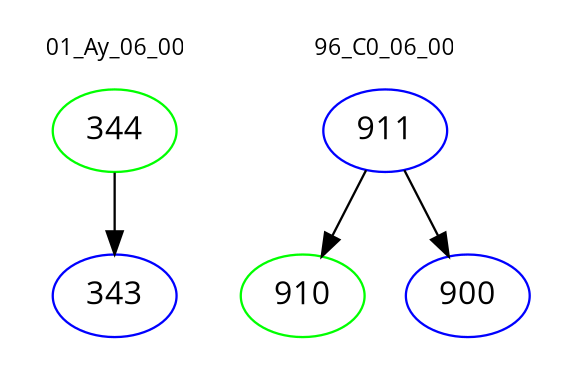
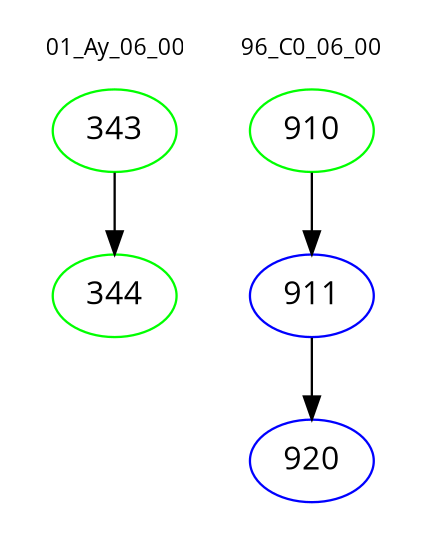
(115, 202) -> (115, 202)
(349, 203) -> (312, 202)
(115, 296) -> (115, 131)
(468, 296) -> (312, 461)
